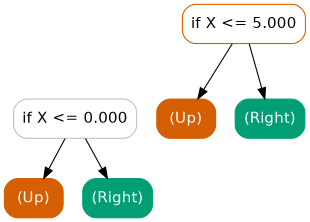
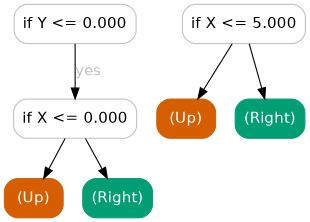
none -> (75, 24)
(244, 24) -> (244, 24)
